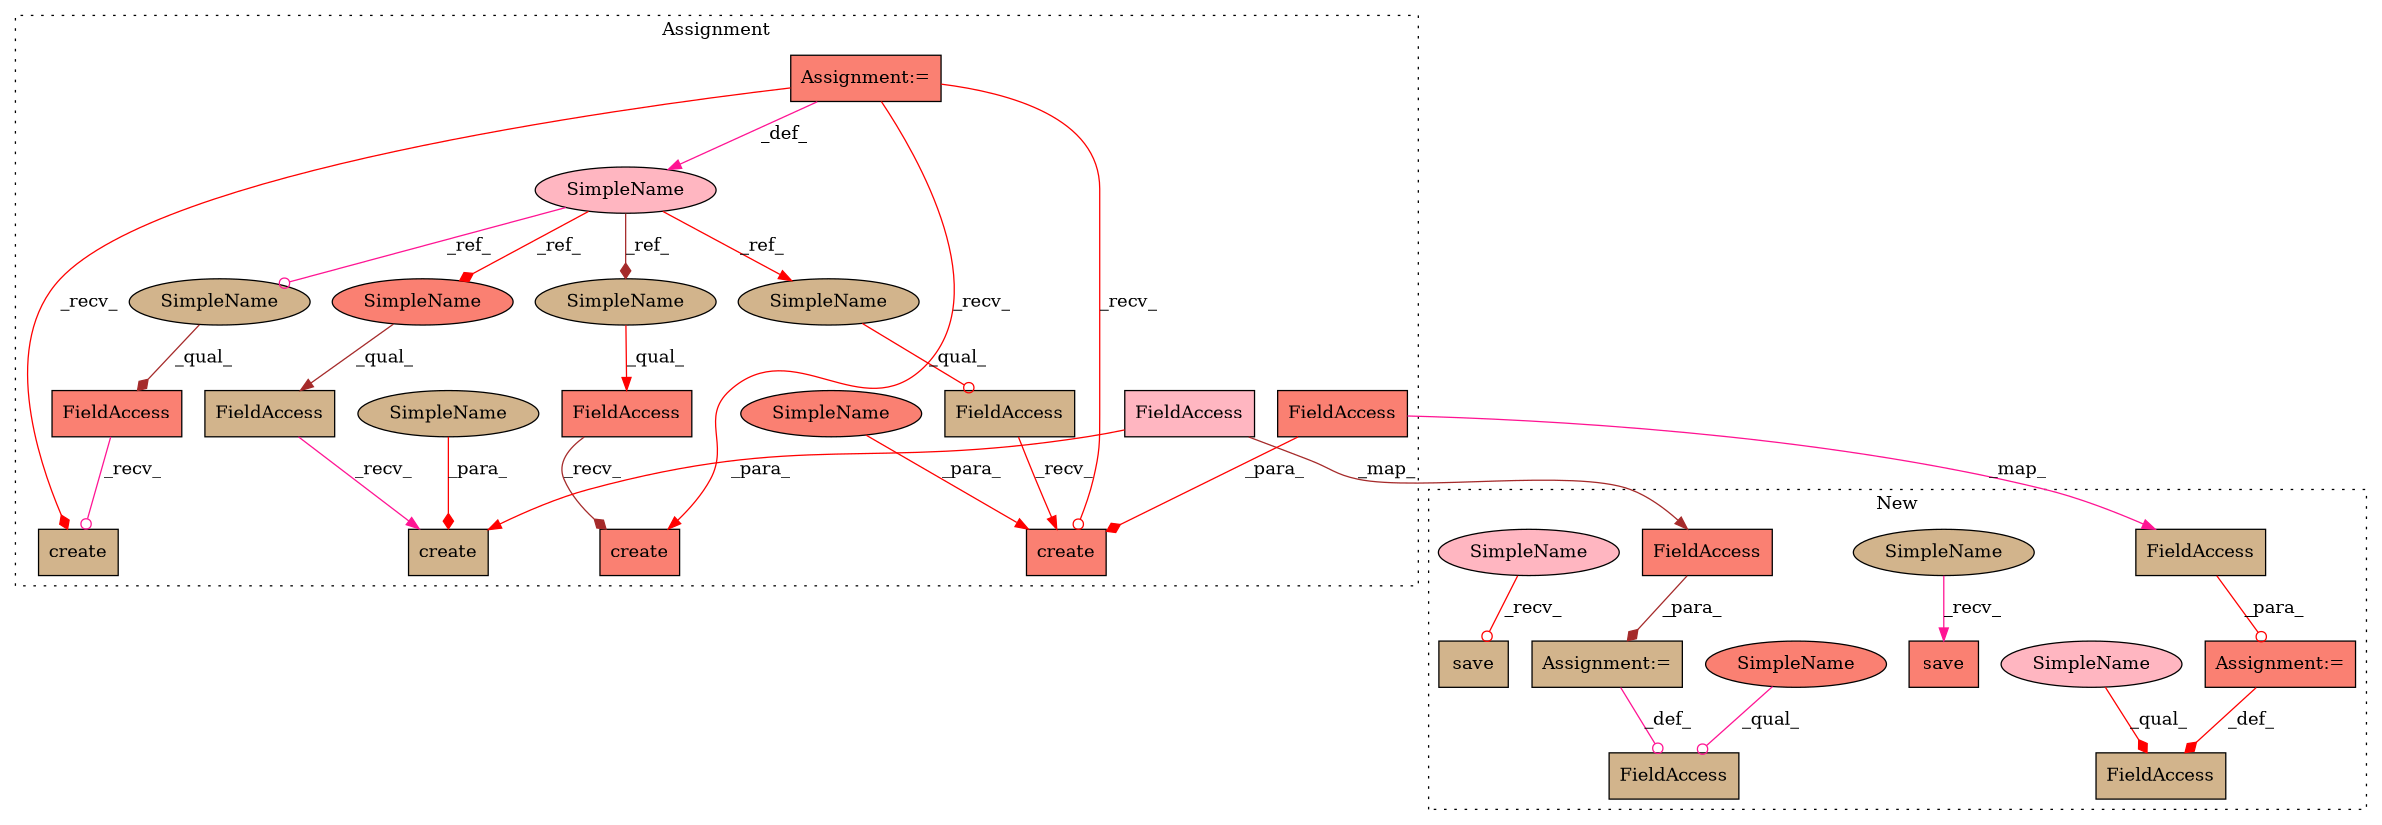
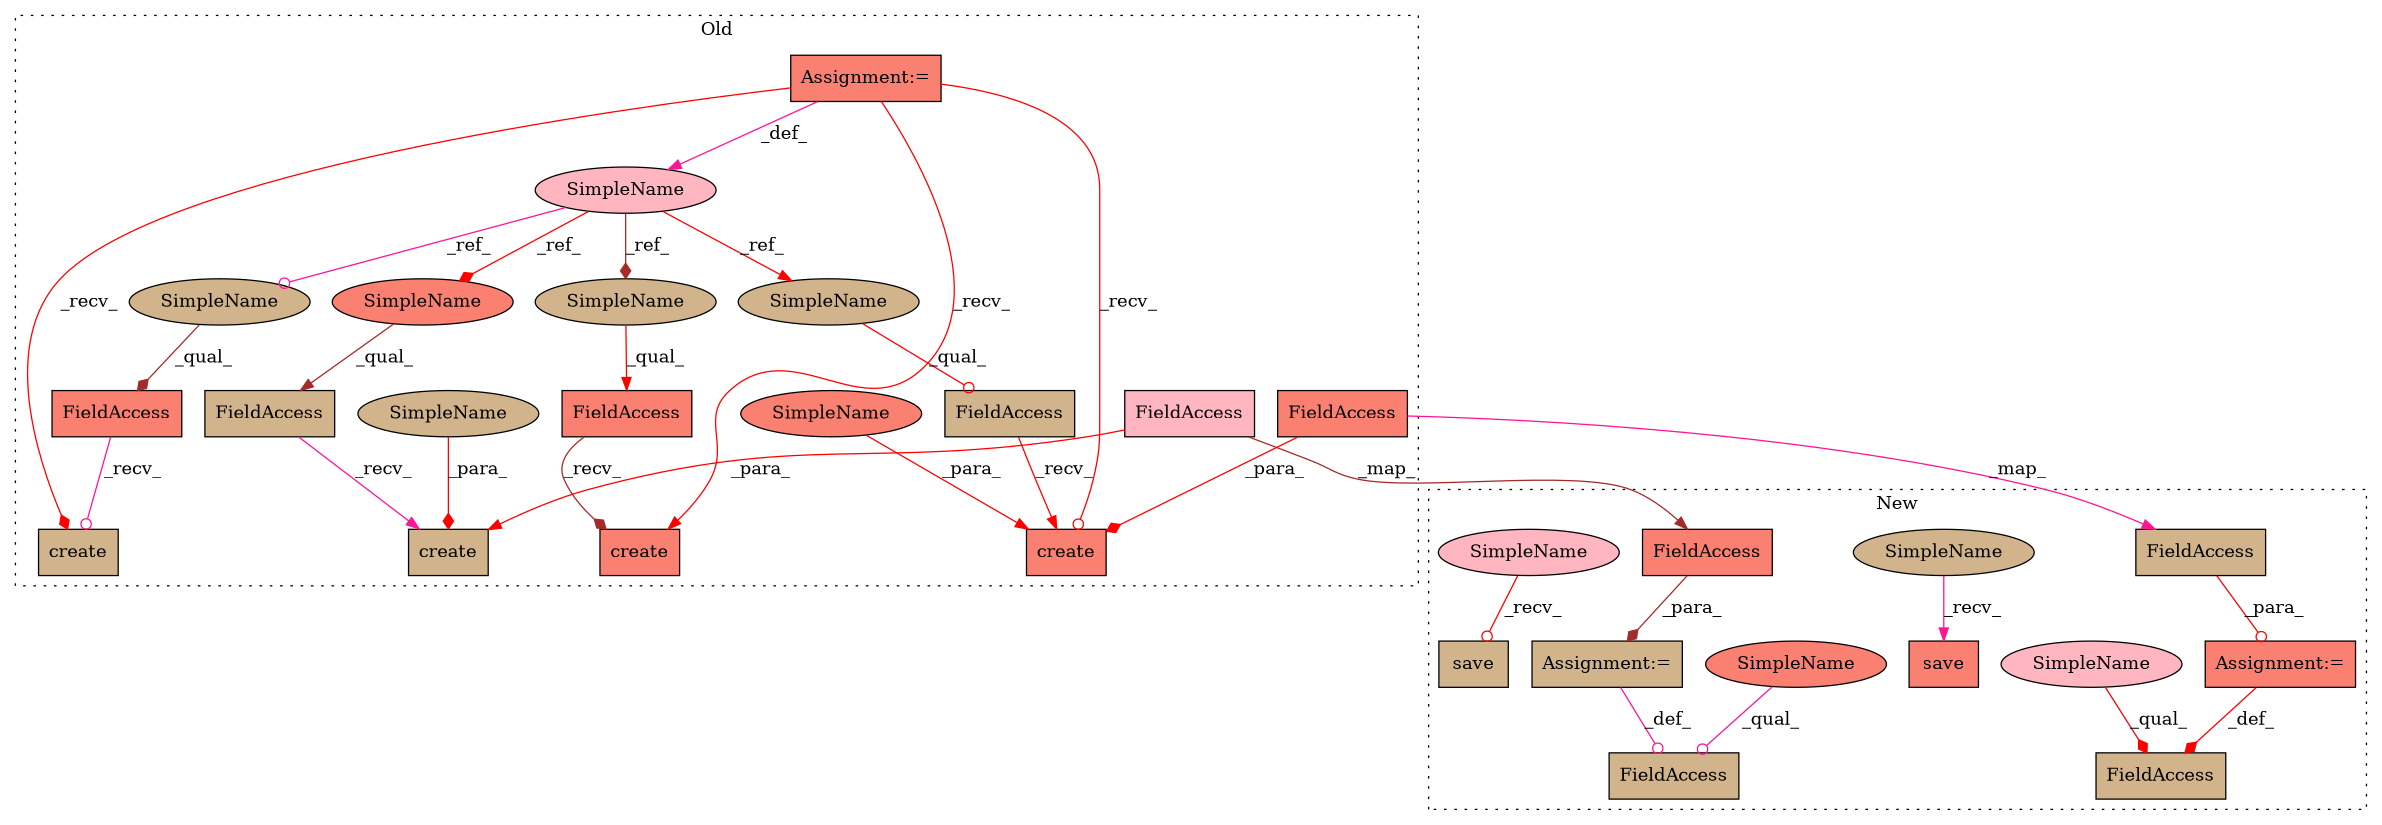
(717, 30) -> (717, 30)
